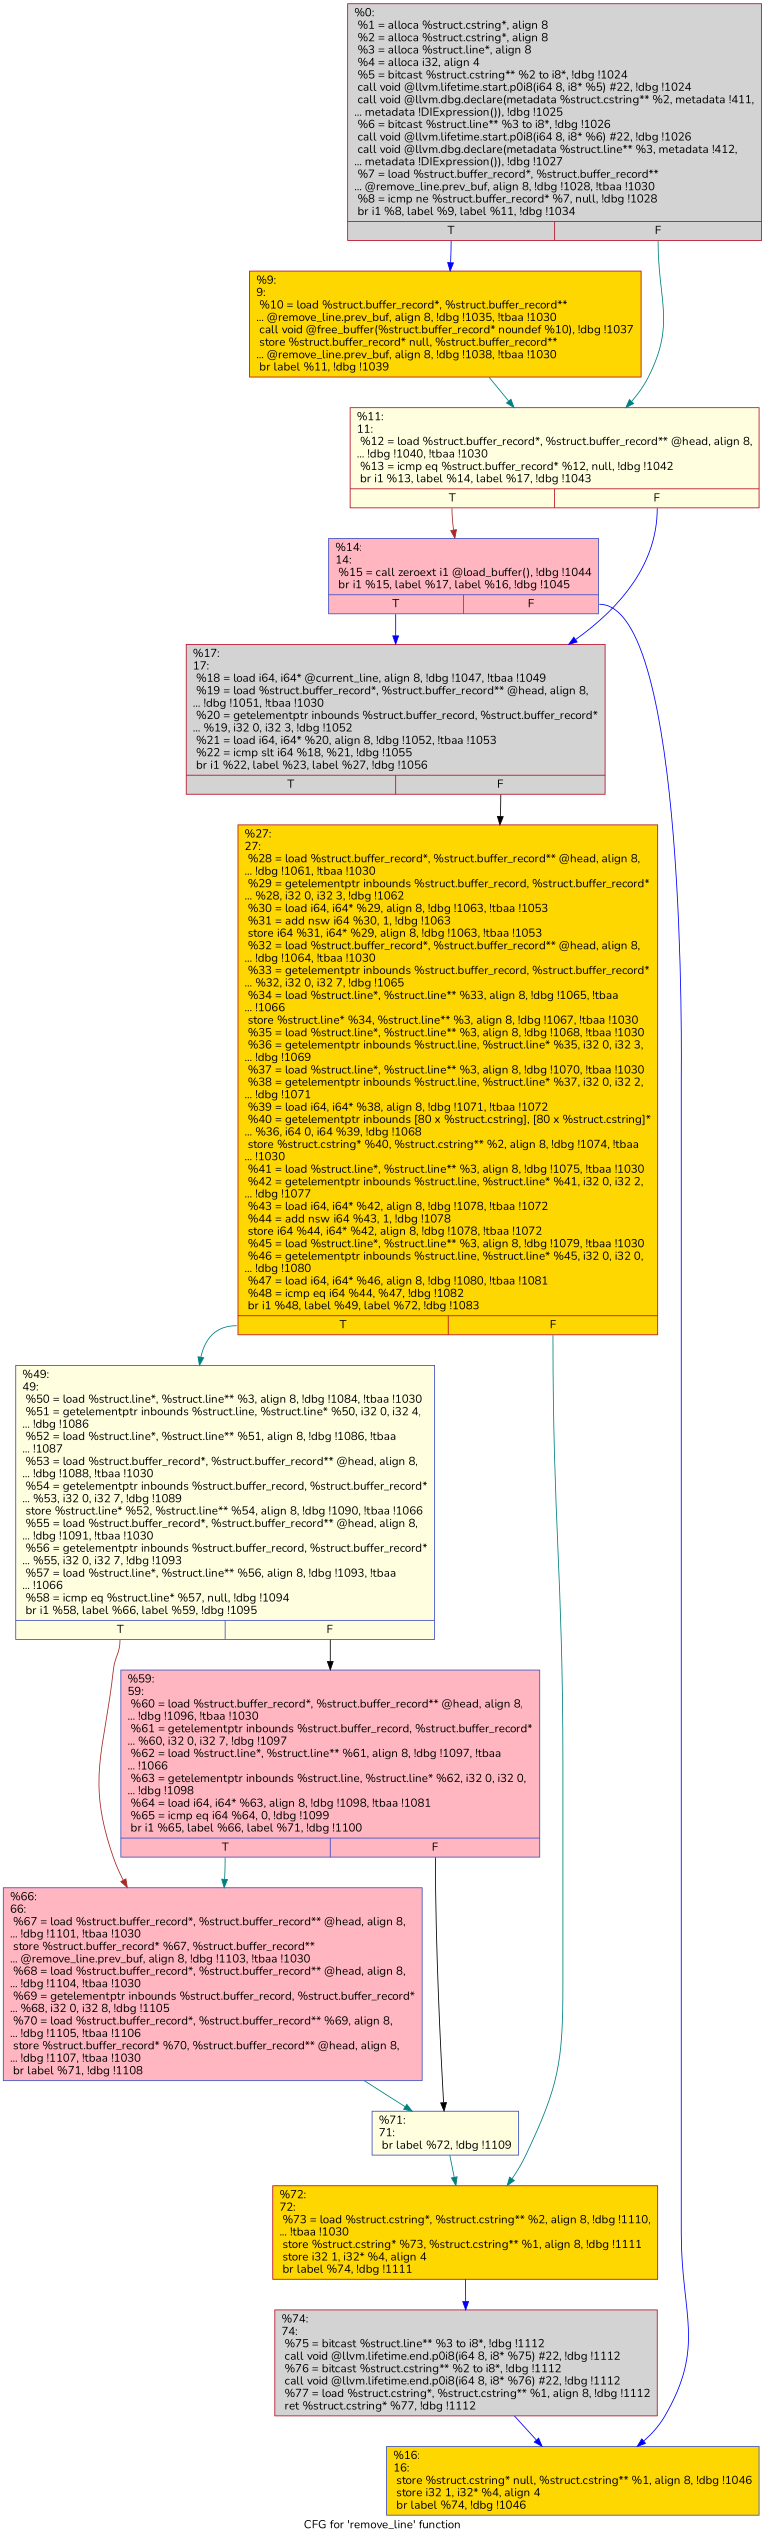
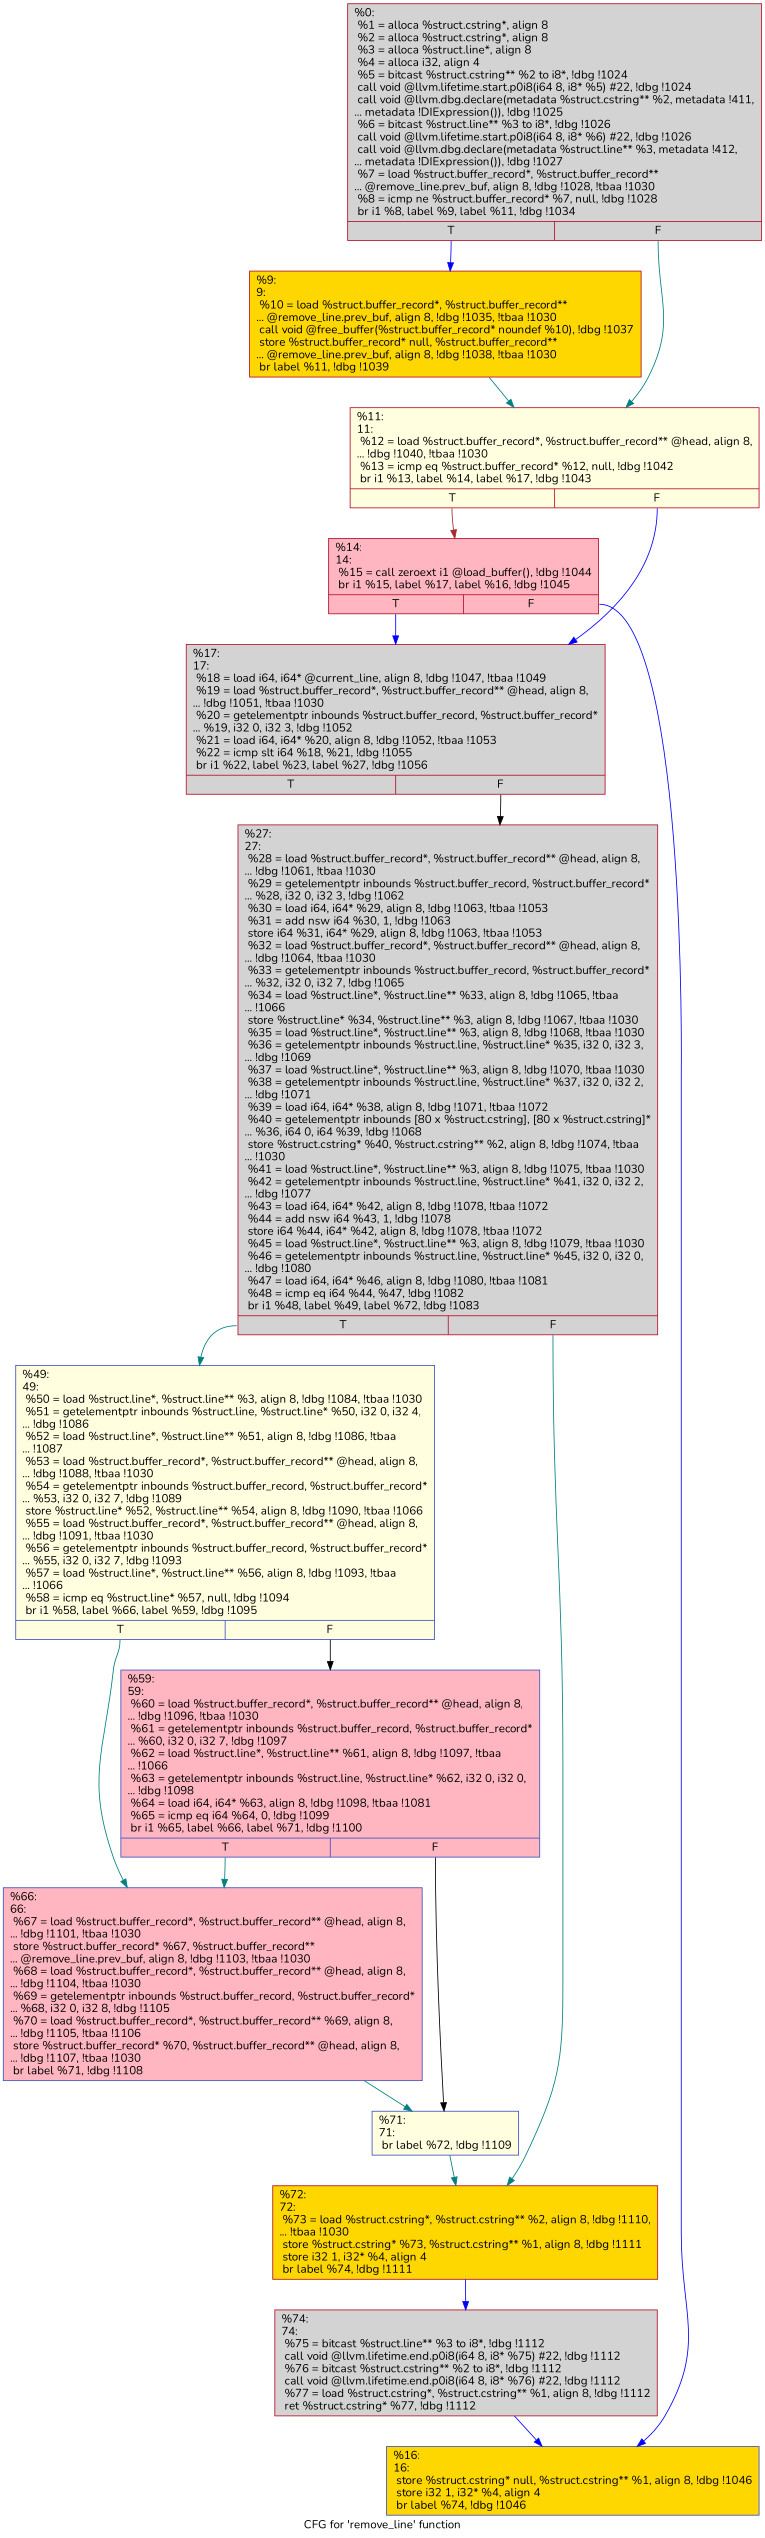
(464, 576) -> (464, 576)
(448, 1080) -> (448, 1080)
(100, 1761) -> (100, 1761)
